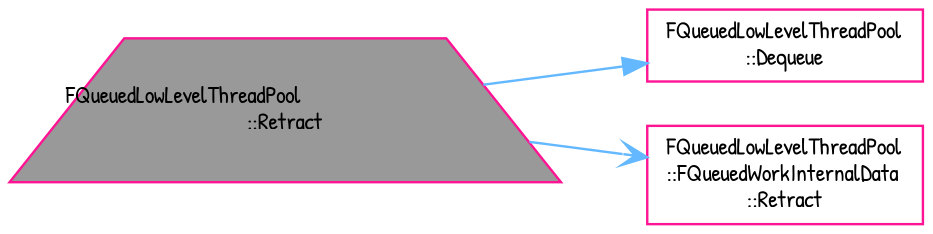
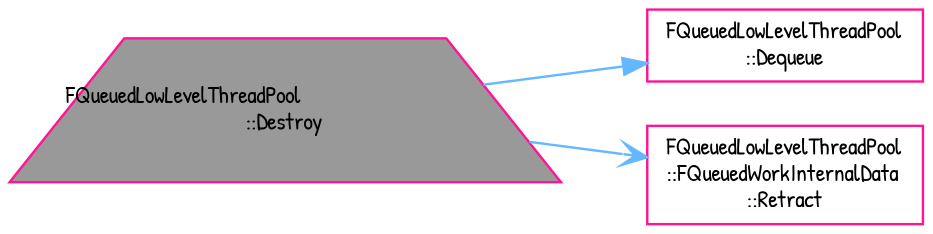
(285, 110) -> (285, 110)
